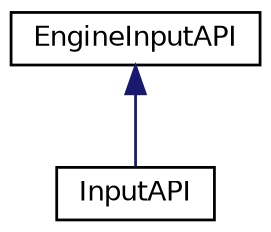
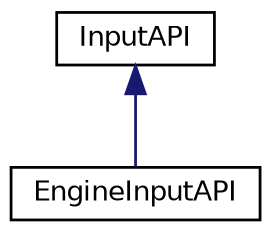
(136, 131) -> (136, 131)
